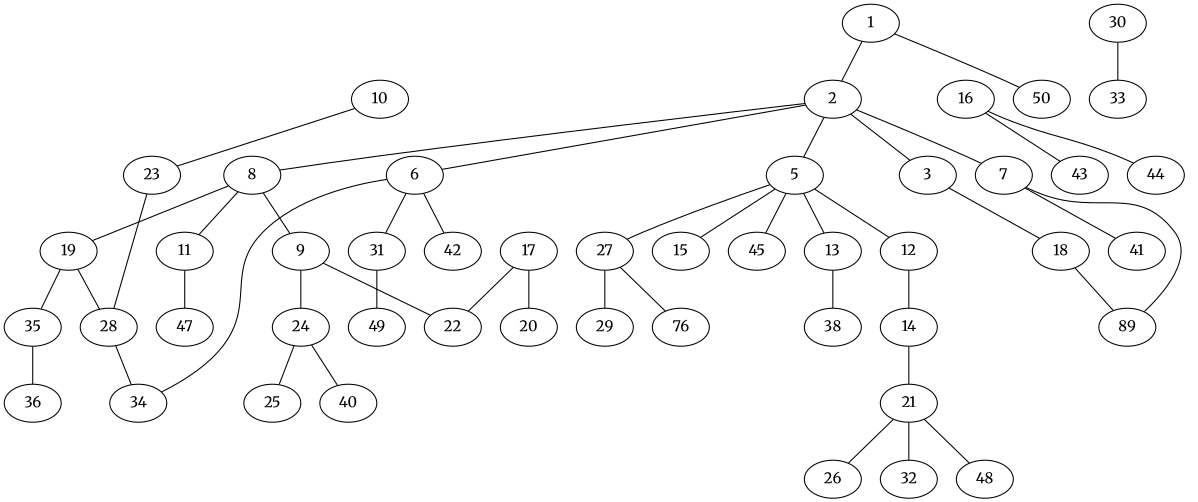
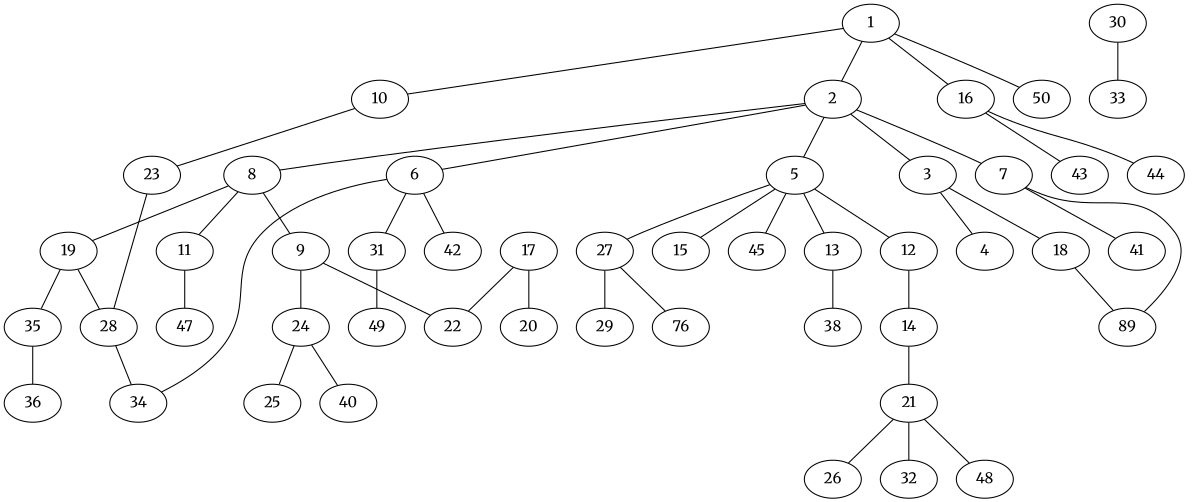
none -> (625, 61)
none -> (918, 61)
none -> (985, 251)
